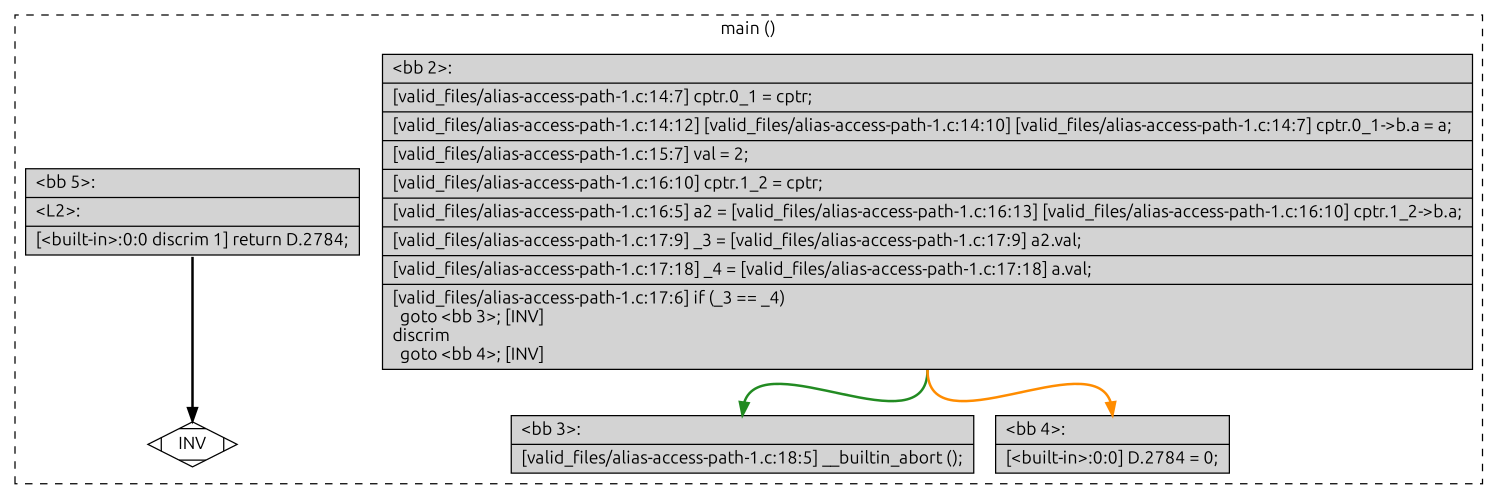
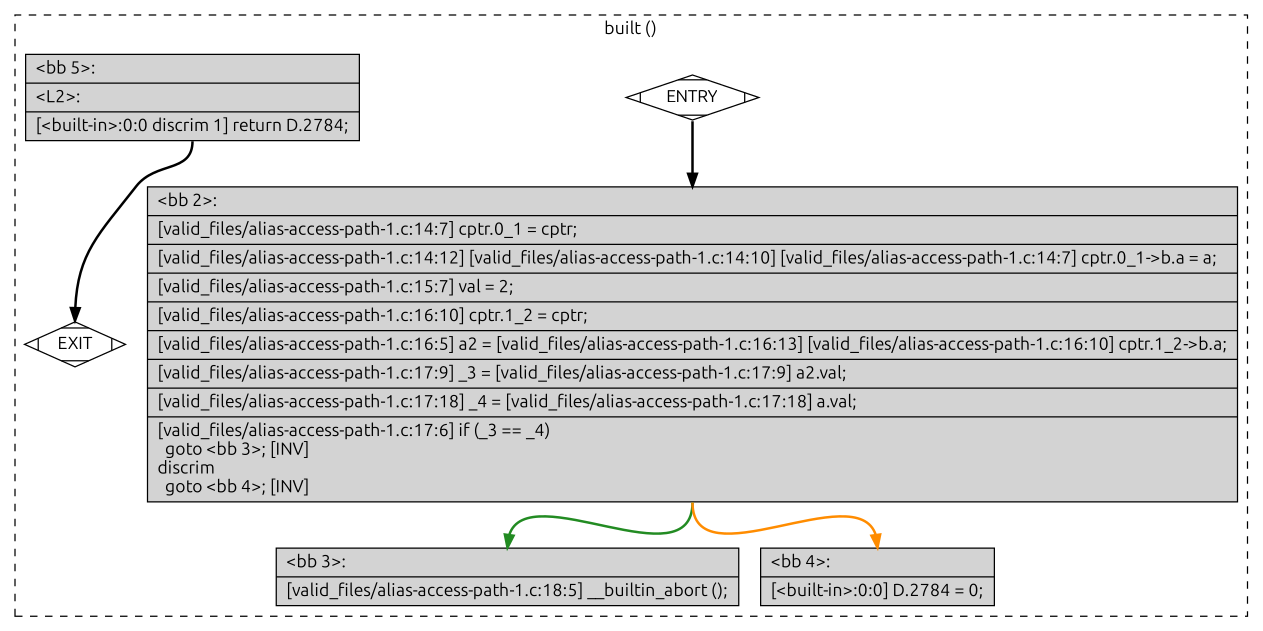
(749, 29) -> (631, 29)
none -> (692, 98)
(192, 444) -> (75, 344)
